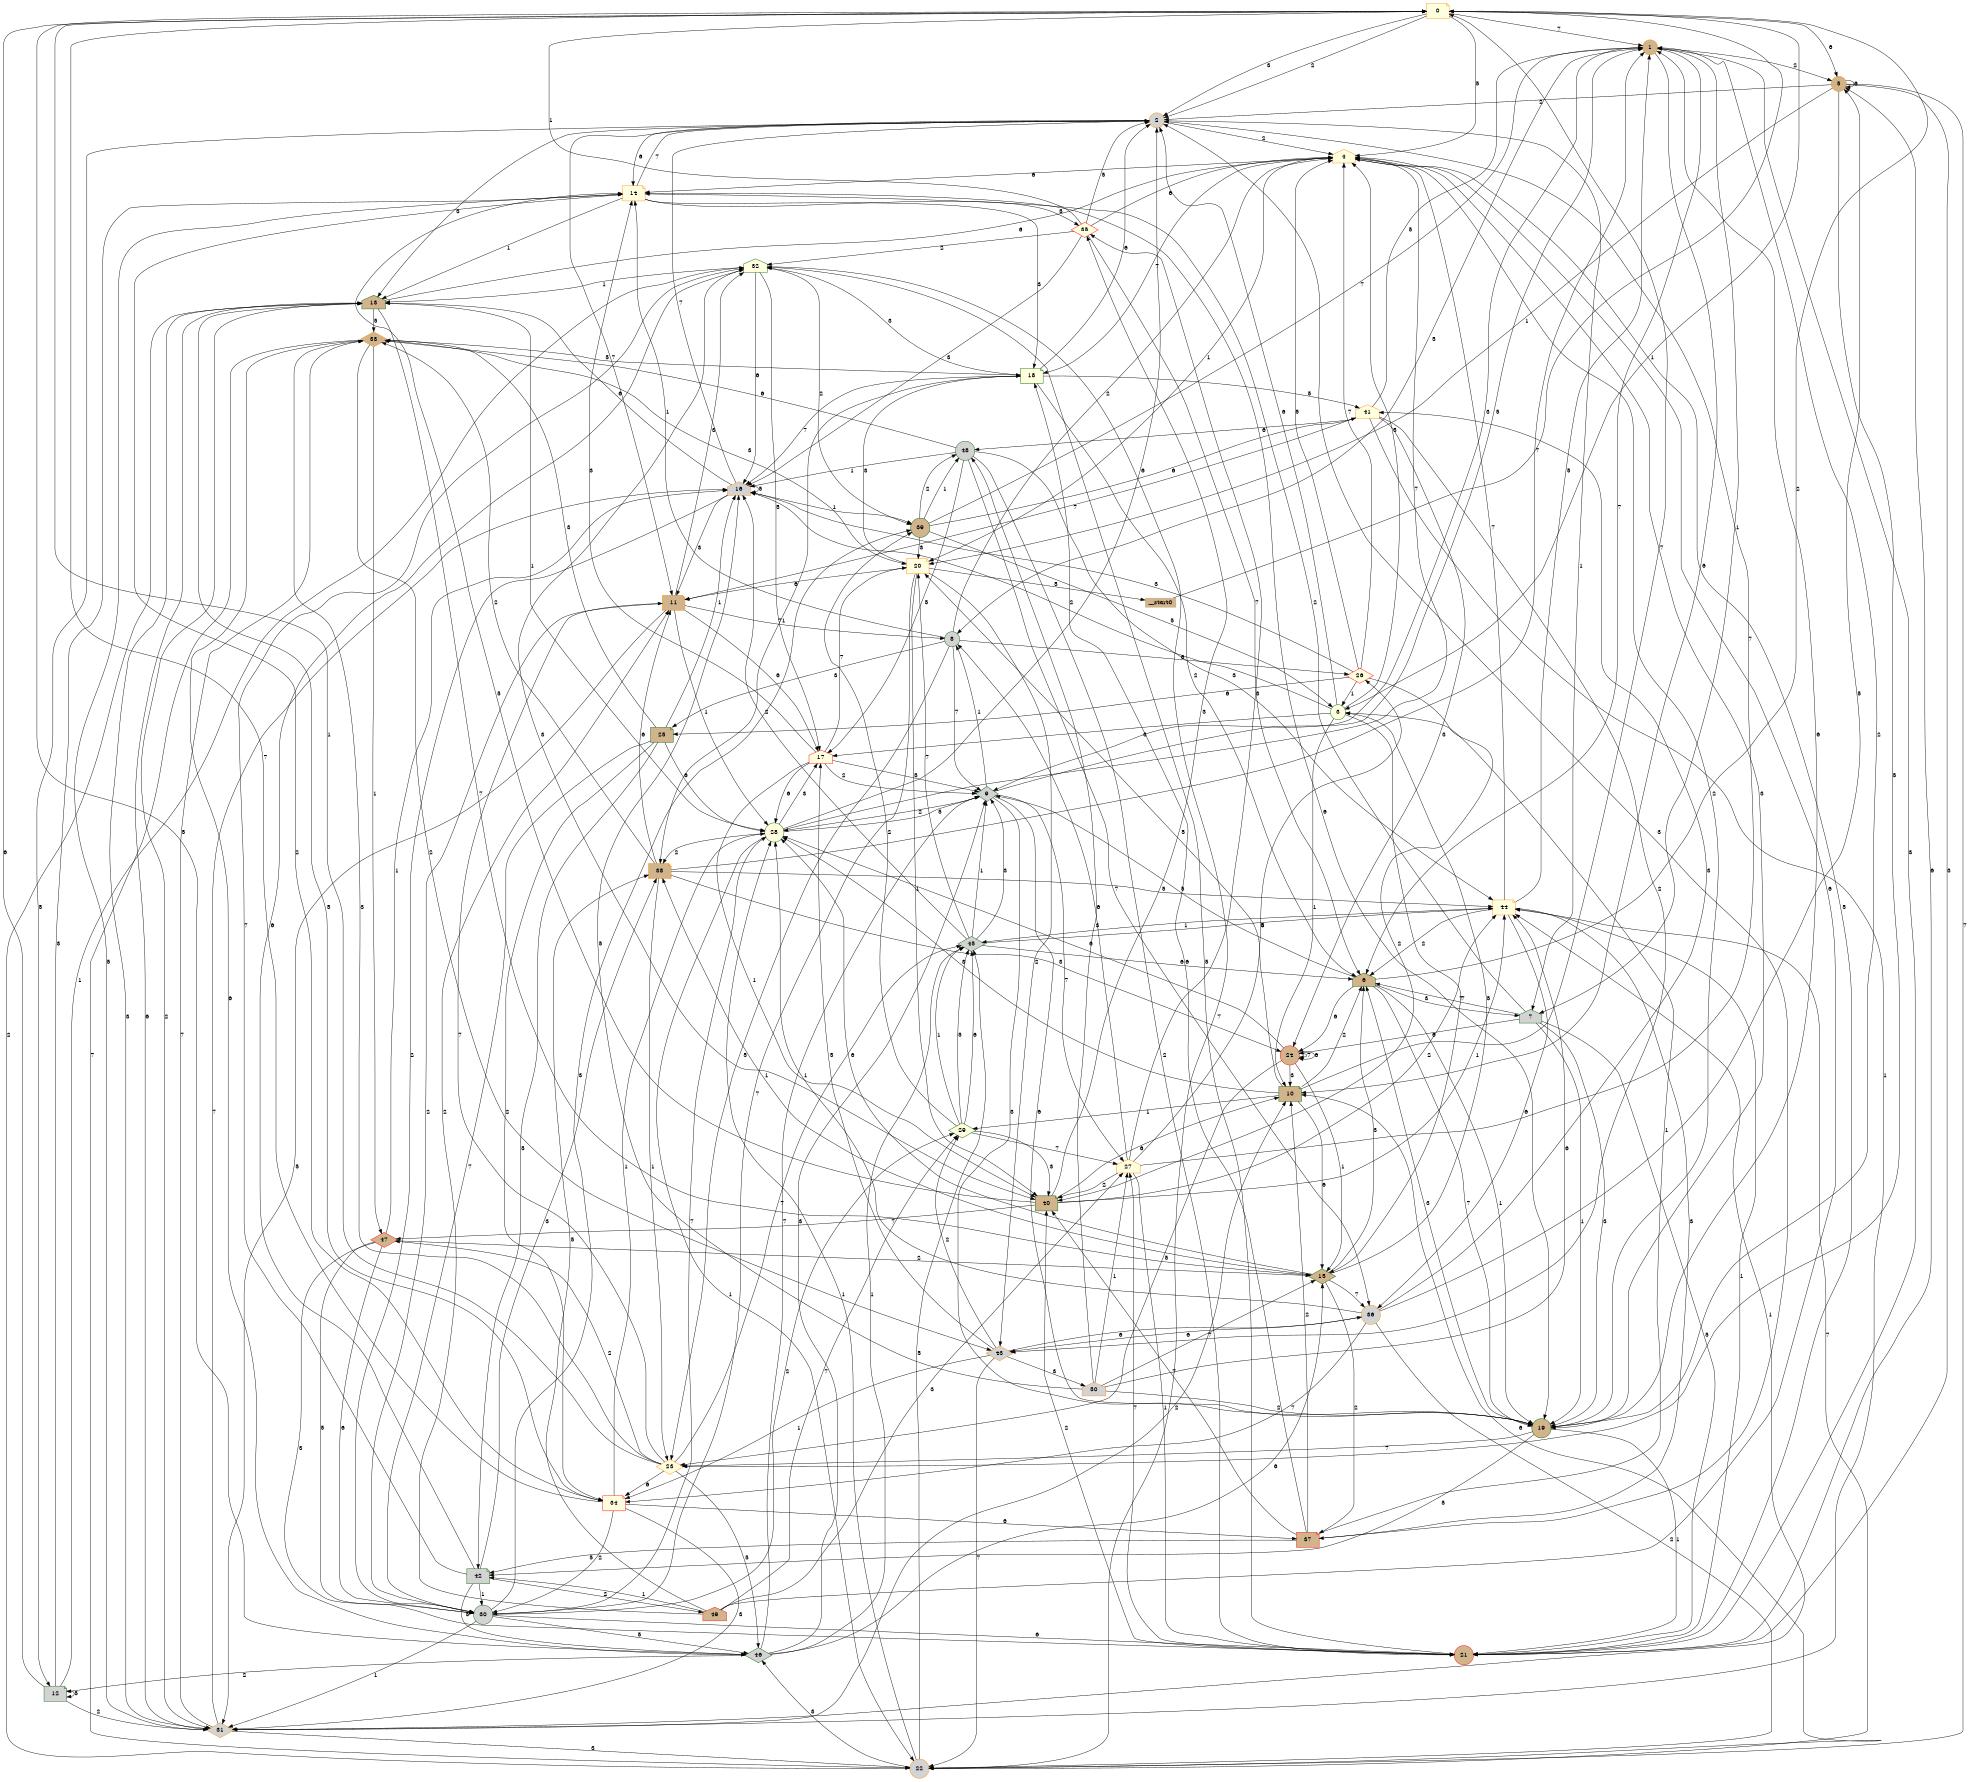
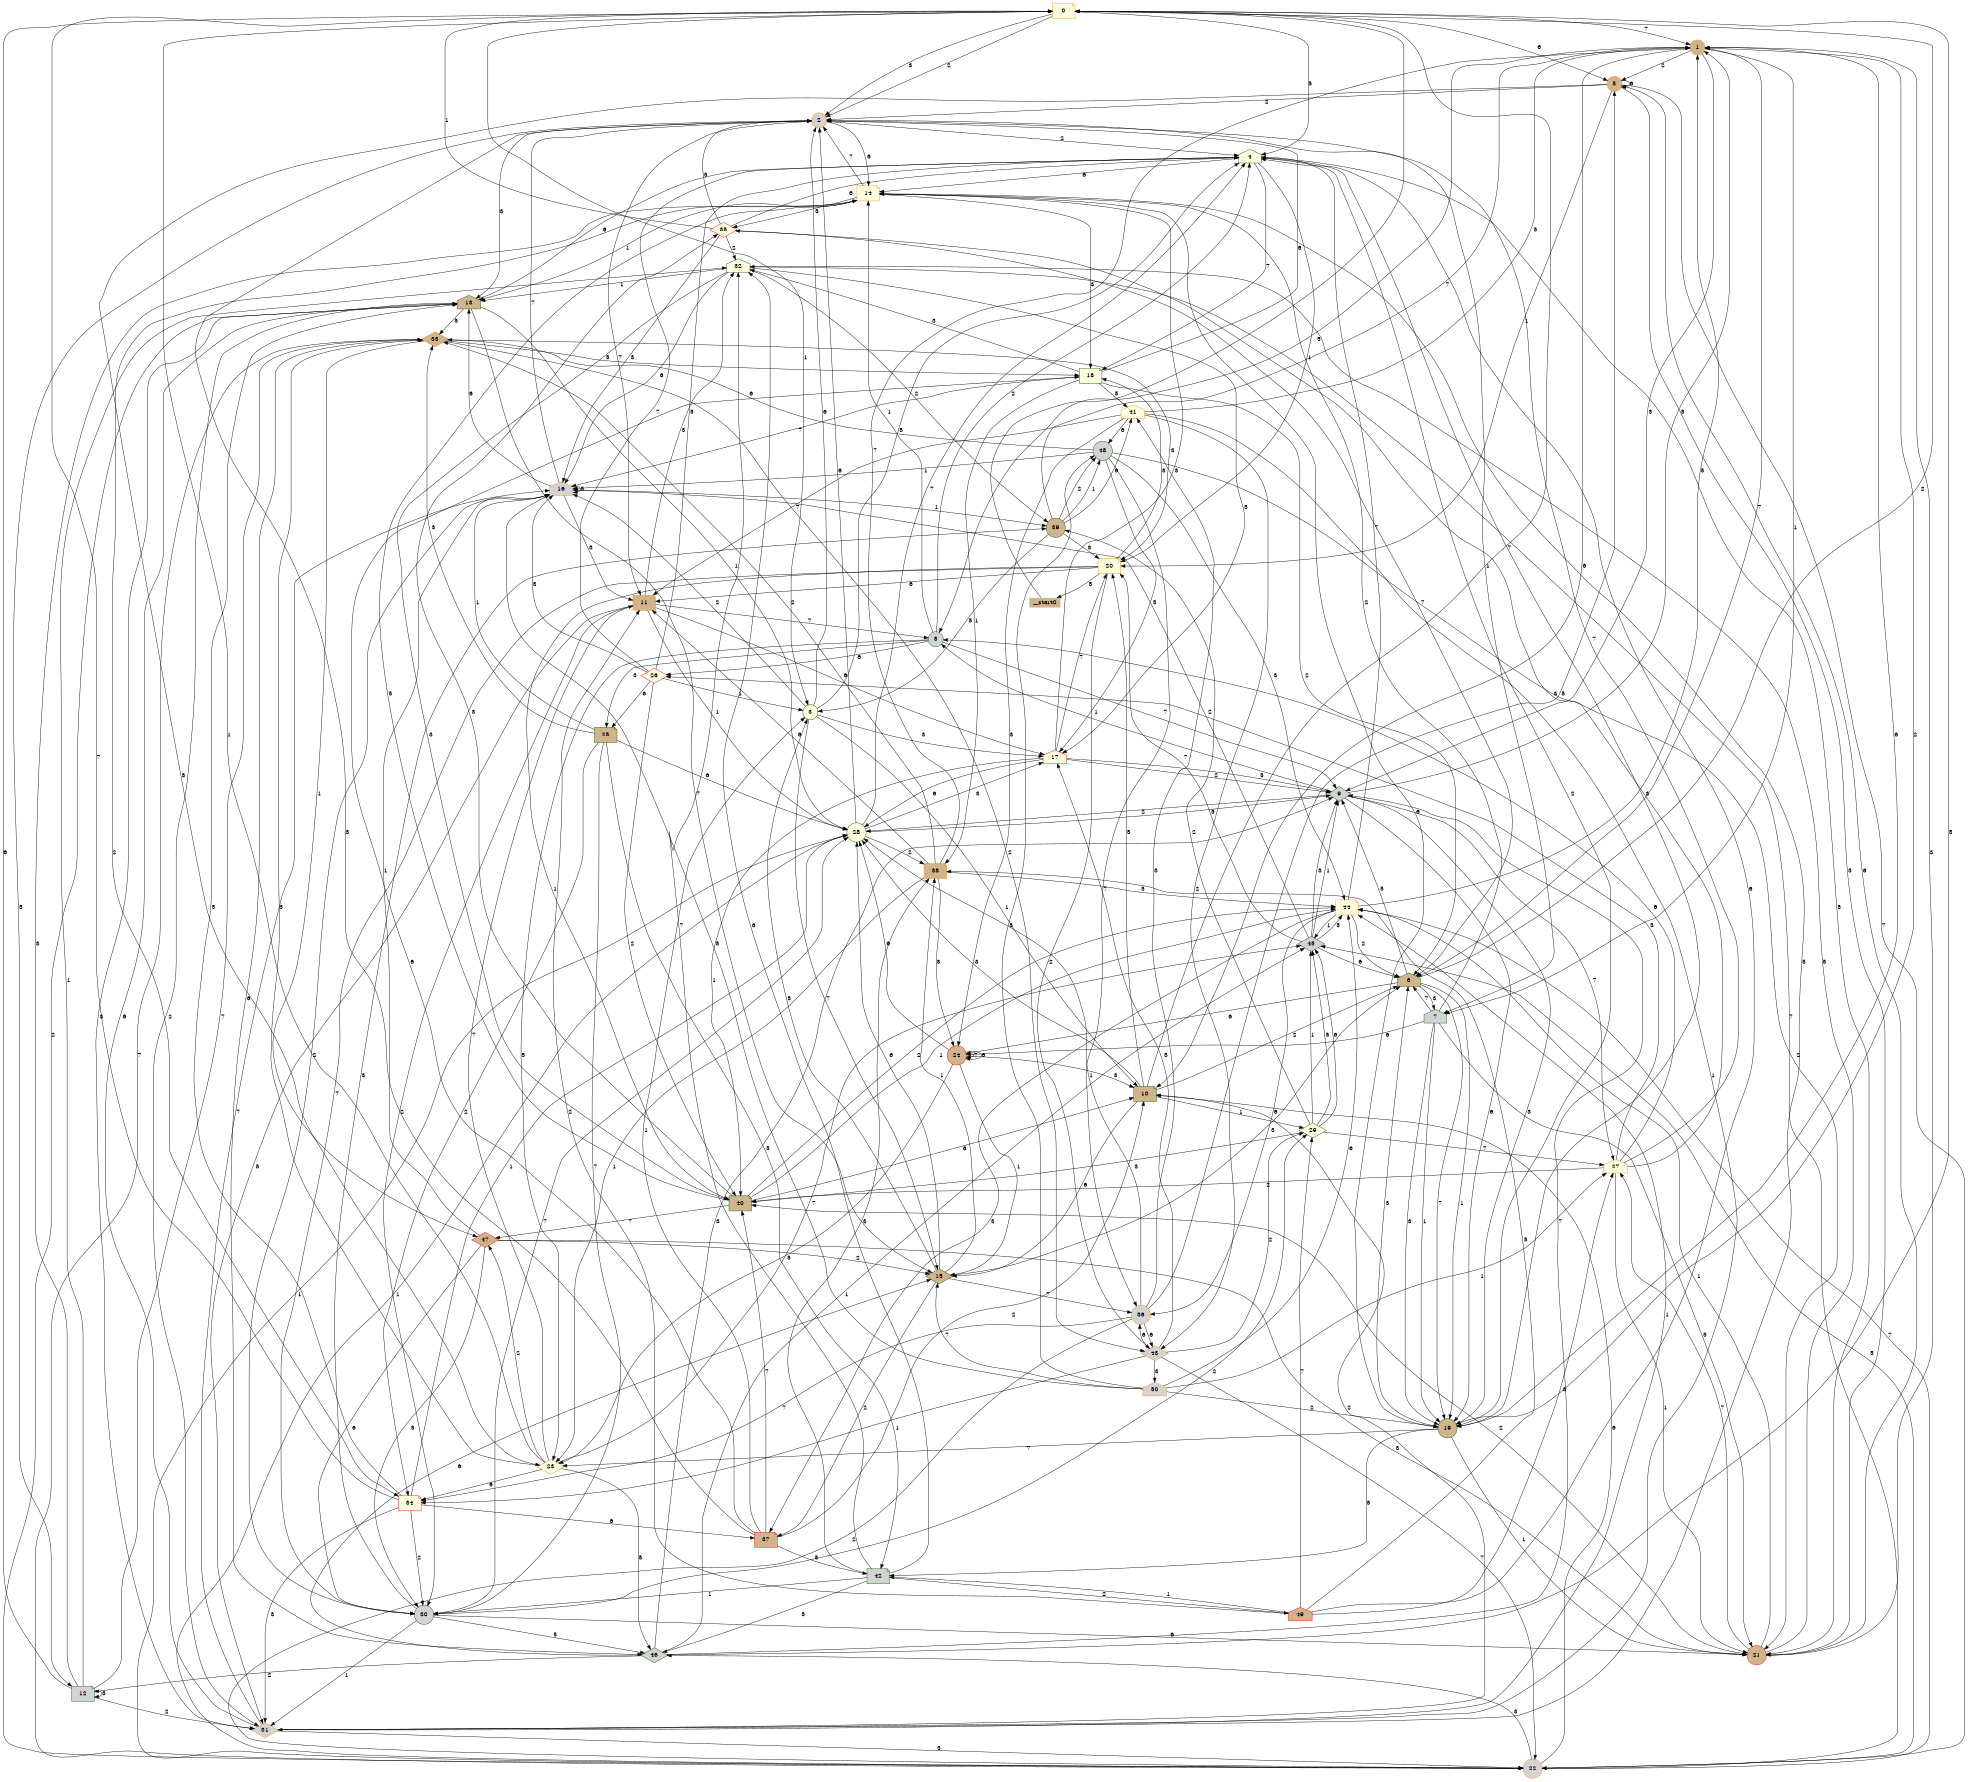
(1344, 157) -> (1250, 157)
(180, 1002) -> (222, 995)
